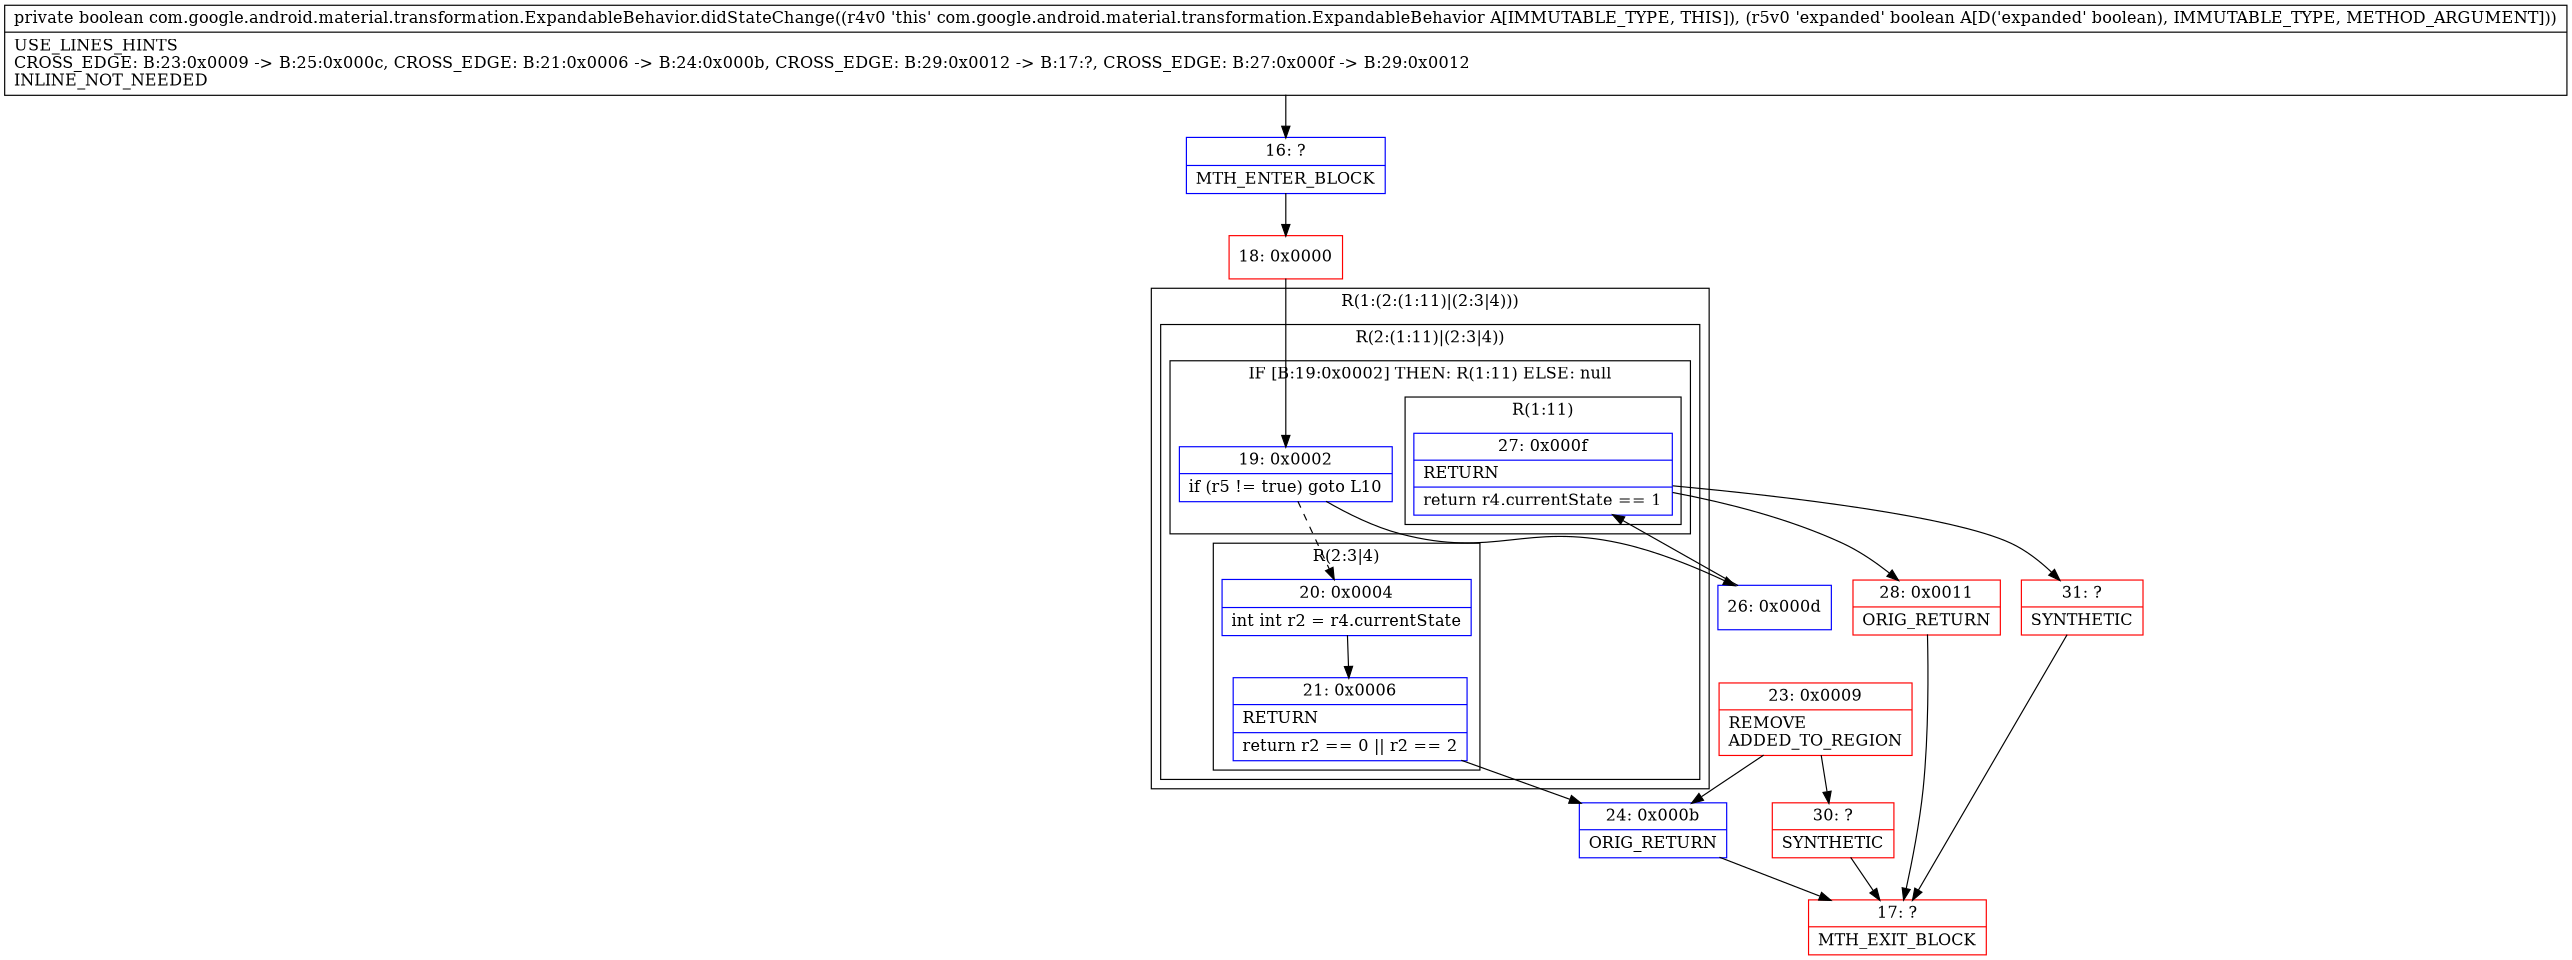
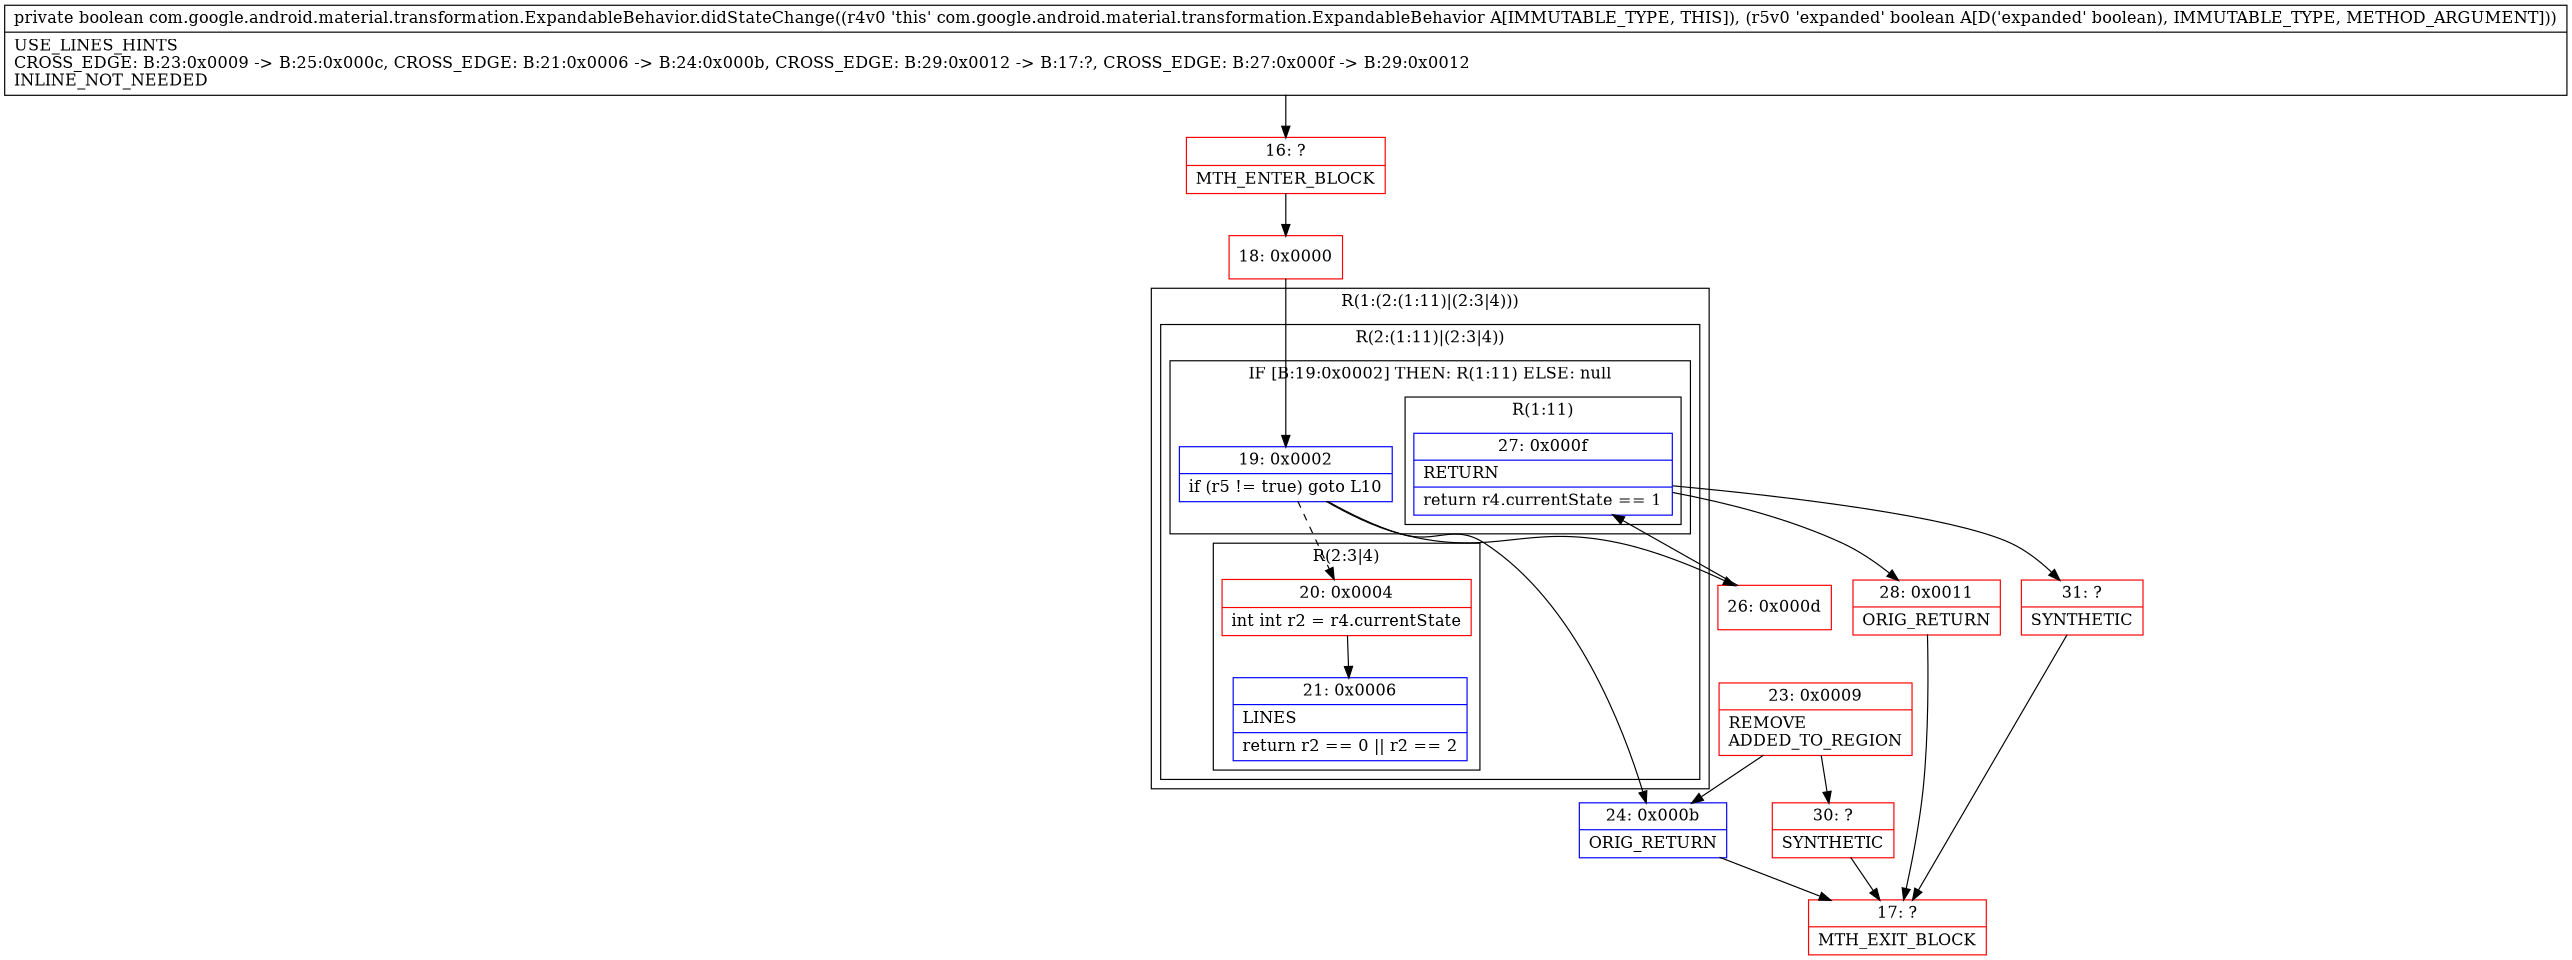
(1286, 165) -> (1286, 165)
(1347, 608) -> (1347, 608)
(1775, 608) -> (1775, 608)
(1281, 718) -> (1270, 718)
(1494, 772) -> (1535, 587)
